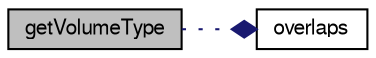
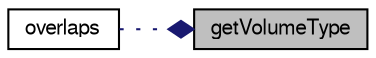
(207, 29) -> (144, 29)
